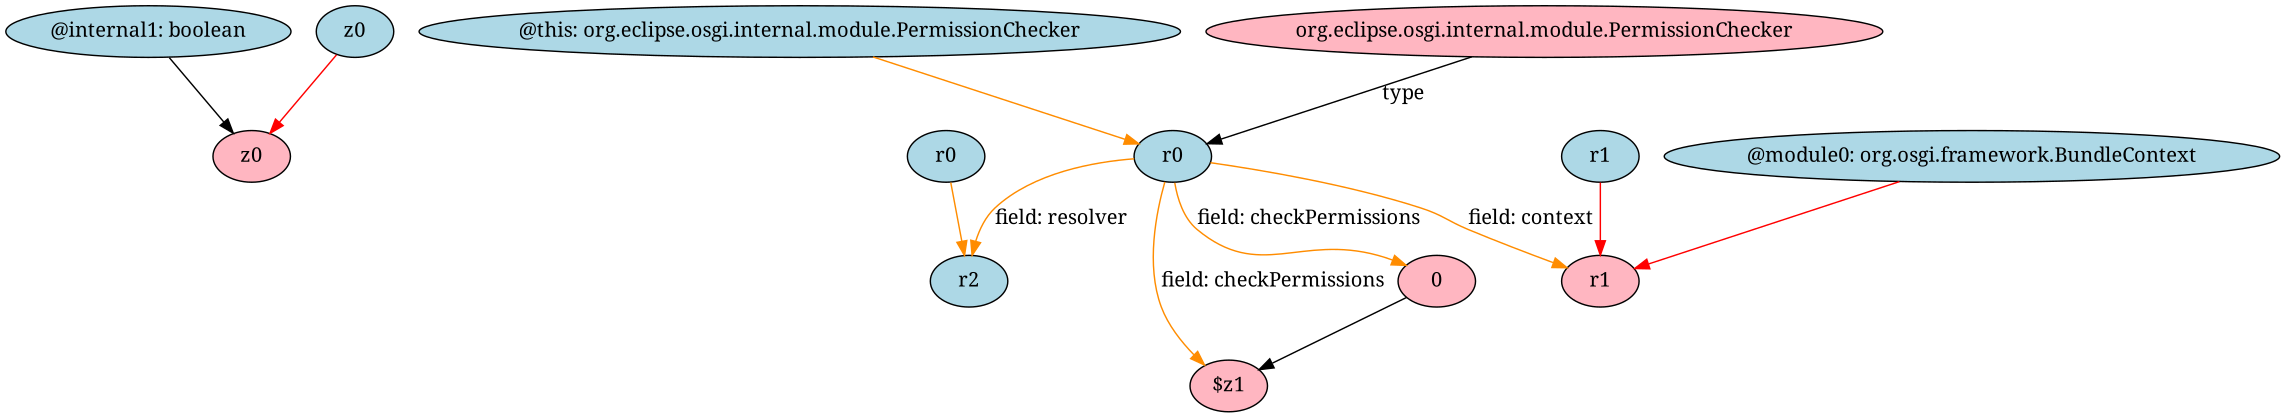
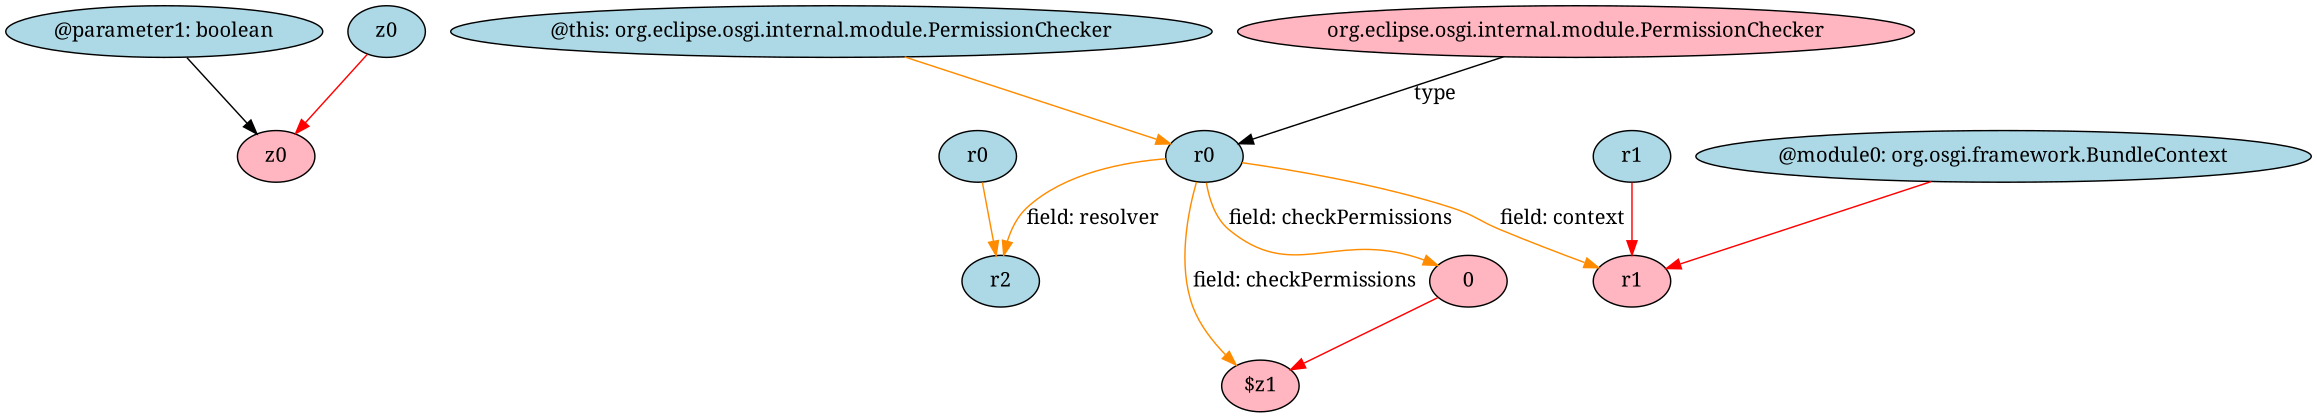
(148, 32) -> (164, 32)
(1339, 330) -> (1371, 330)
